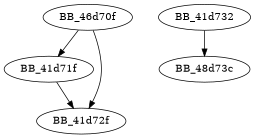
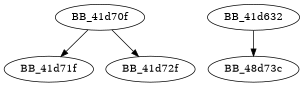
(88, 17) -> (100, 17)
(205, 17) -> (254, 17)
(63, 92) -> none
